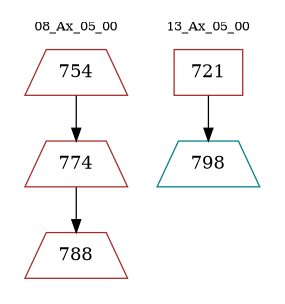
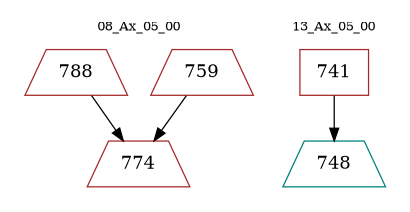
(76, 72) -> (202, 72)
(208, 72) -> (334, 72)
(208, 164) -> (334, 164)
(76, 203) -> (104, 113)
